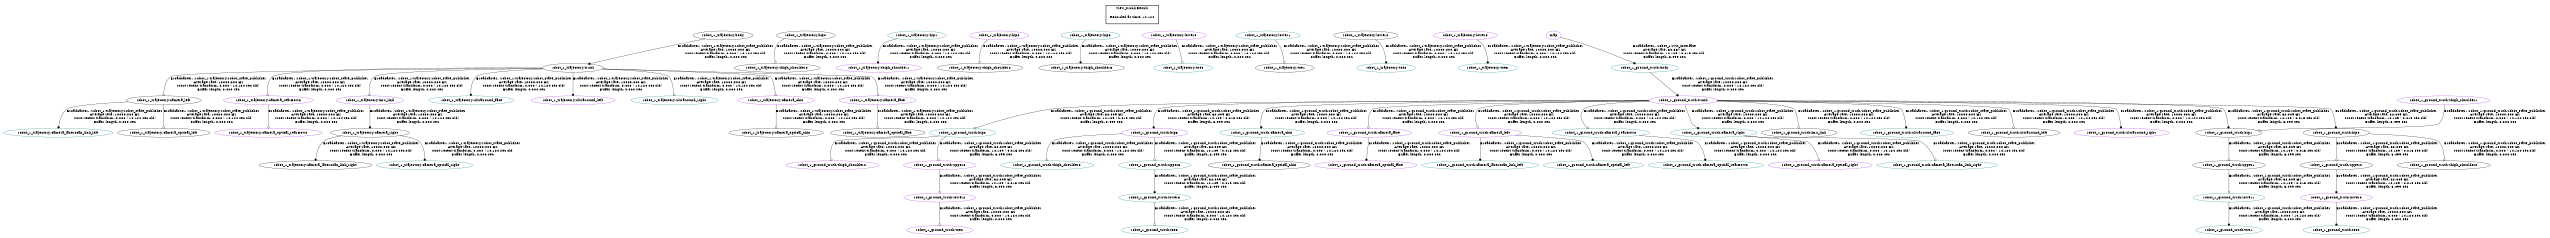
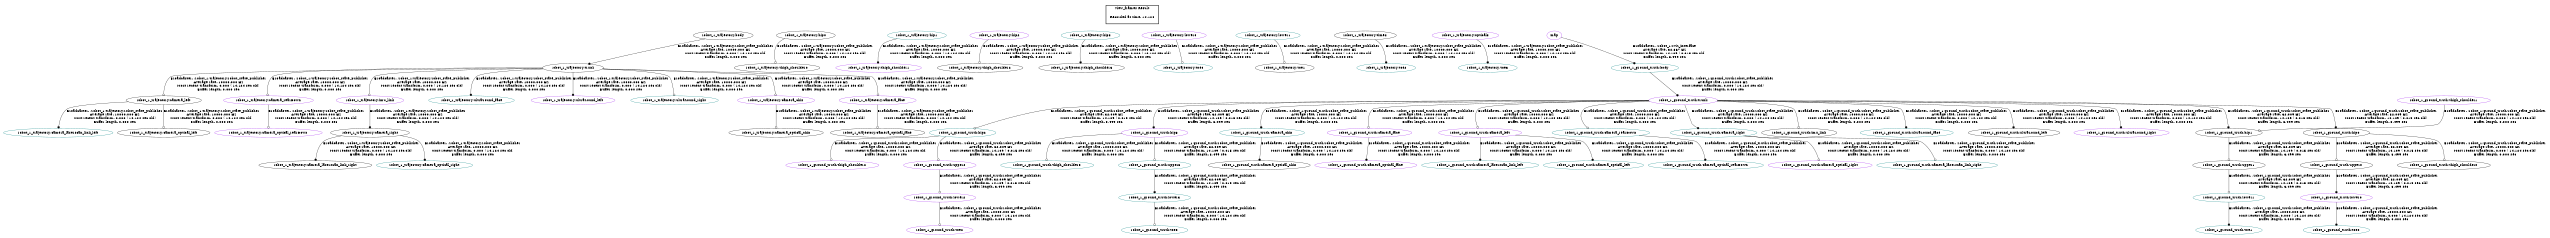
(1132, 8) -> (1132, 8)
(1366, 35) -> (1365, 35)
(1465, 35) -> (1465, 35)
(1872, 103) -> (1872, 103)
